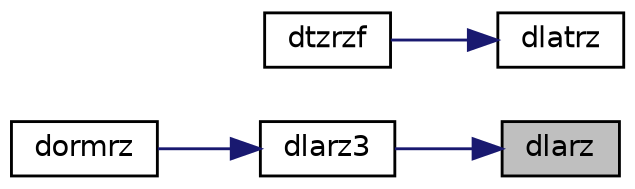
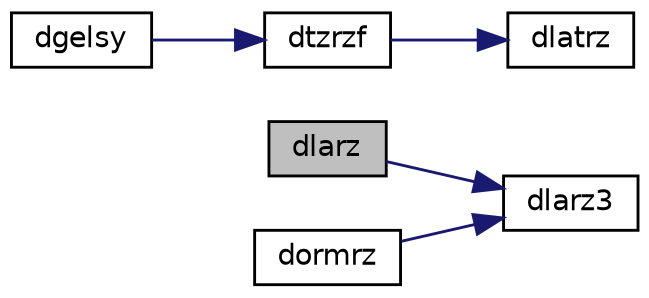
none -> (82, 40)
(434, 149) -> (430, 172)
